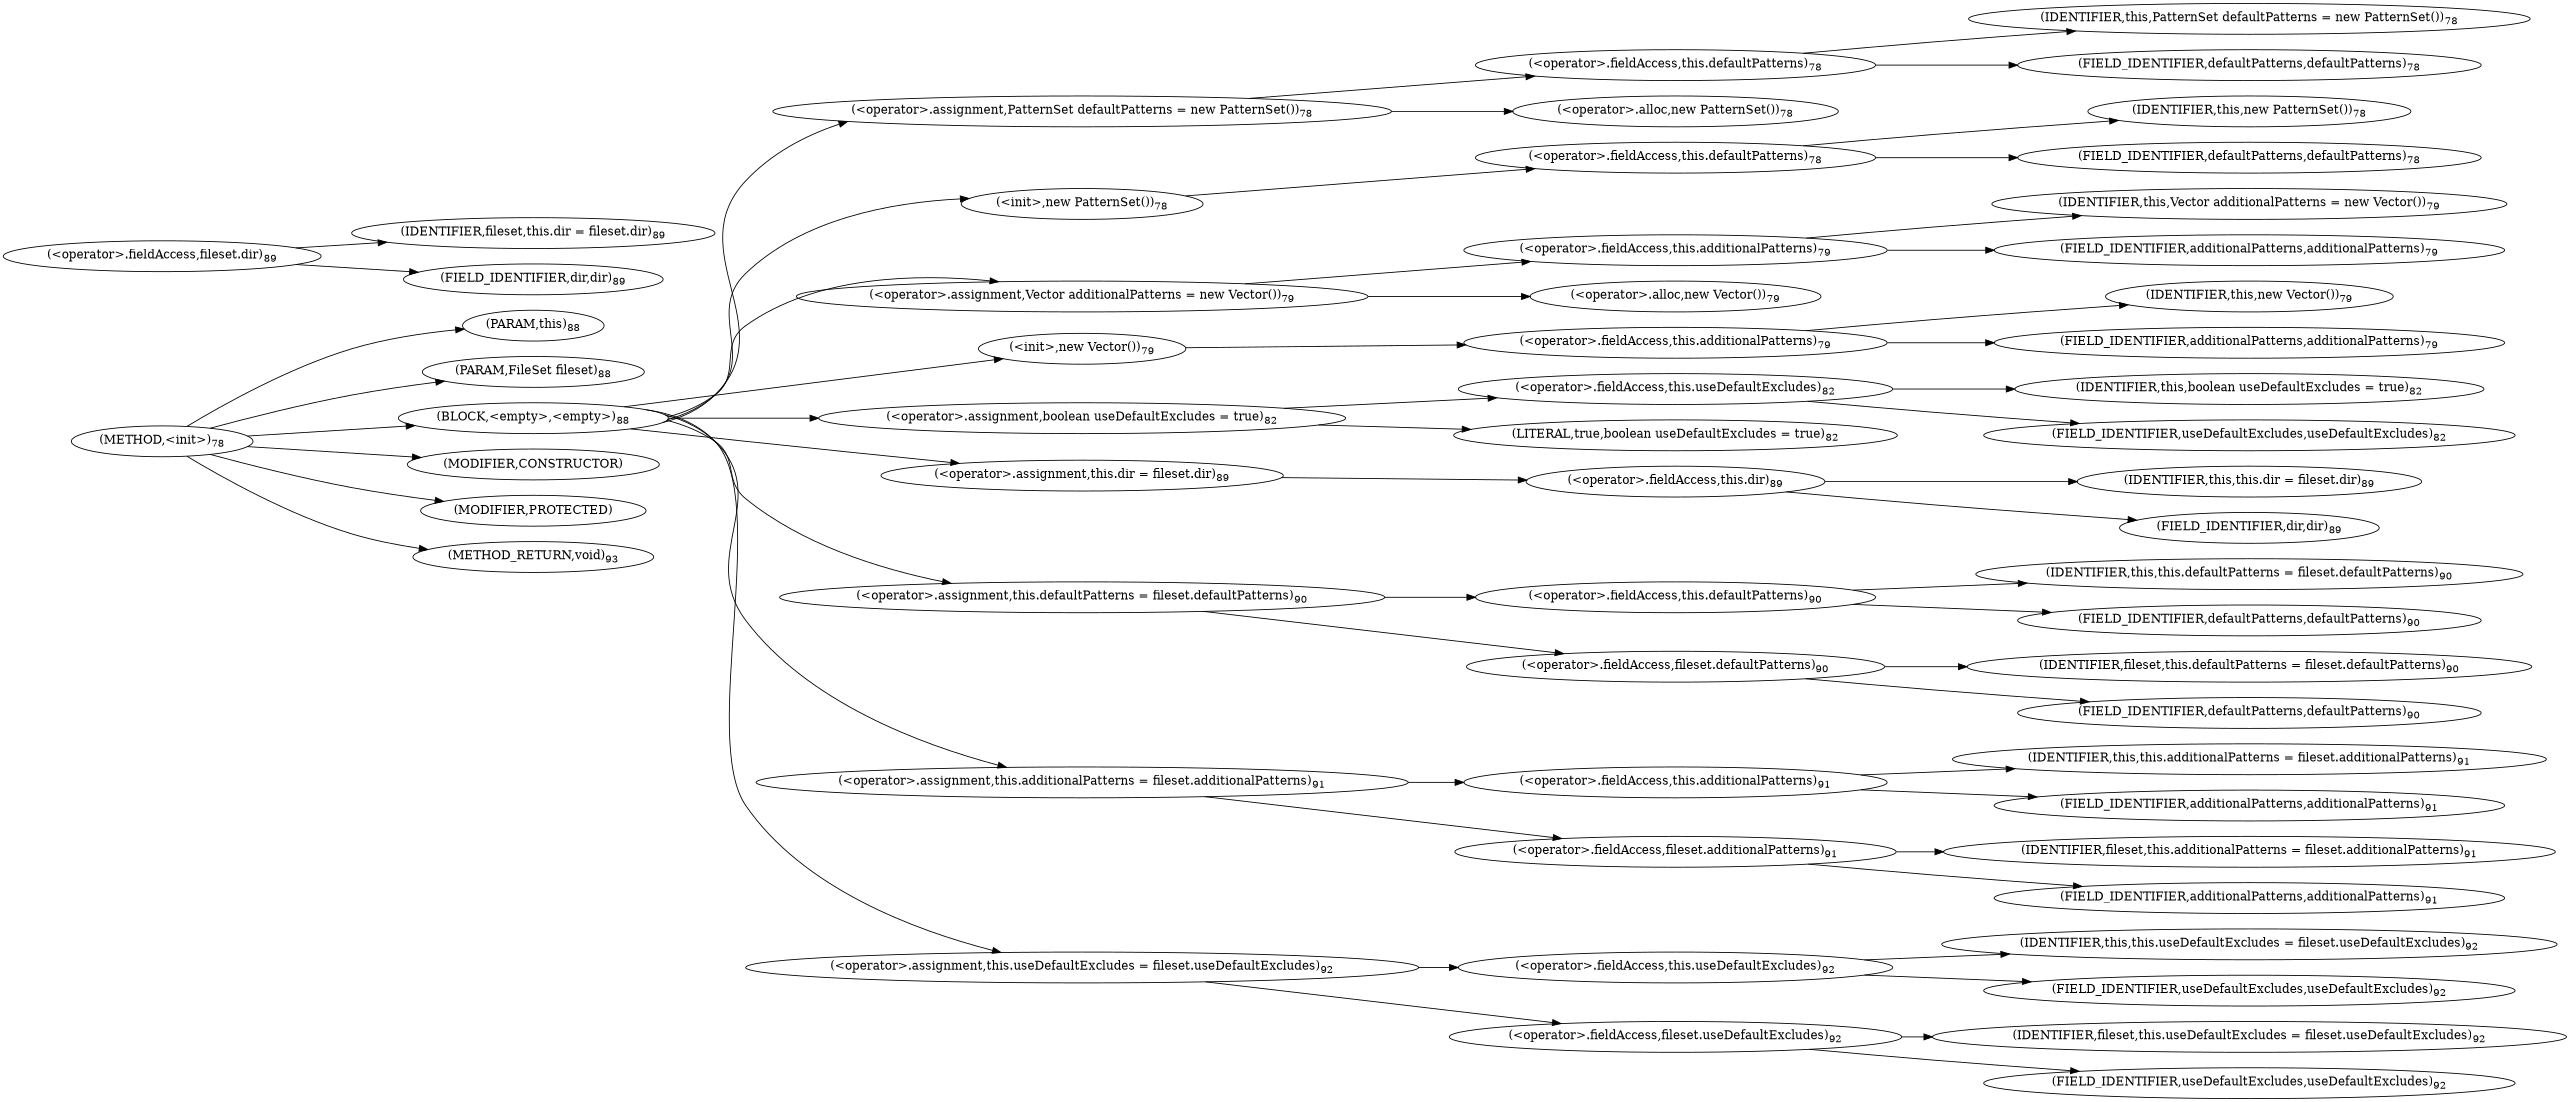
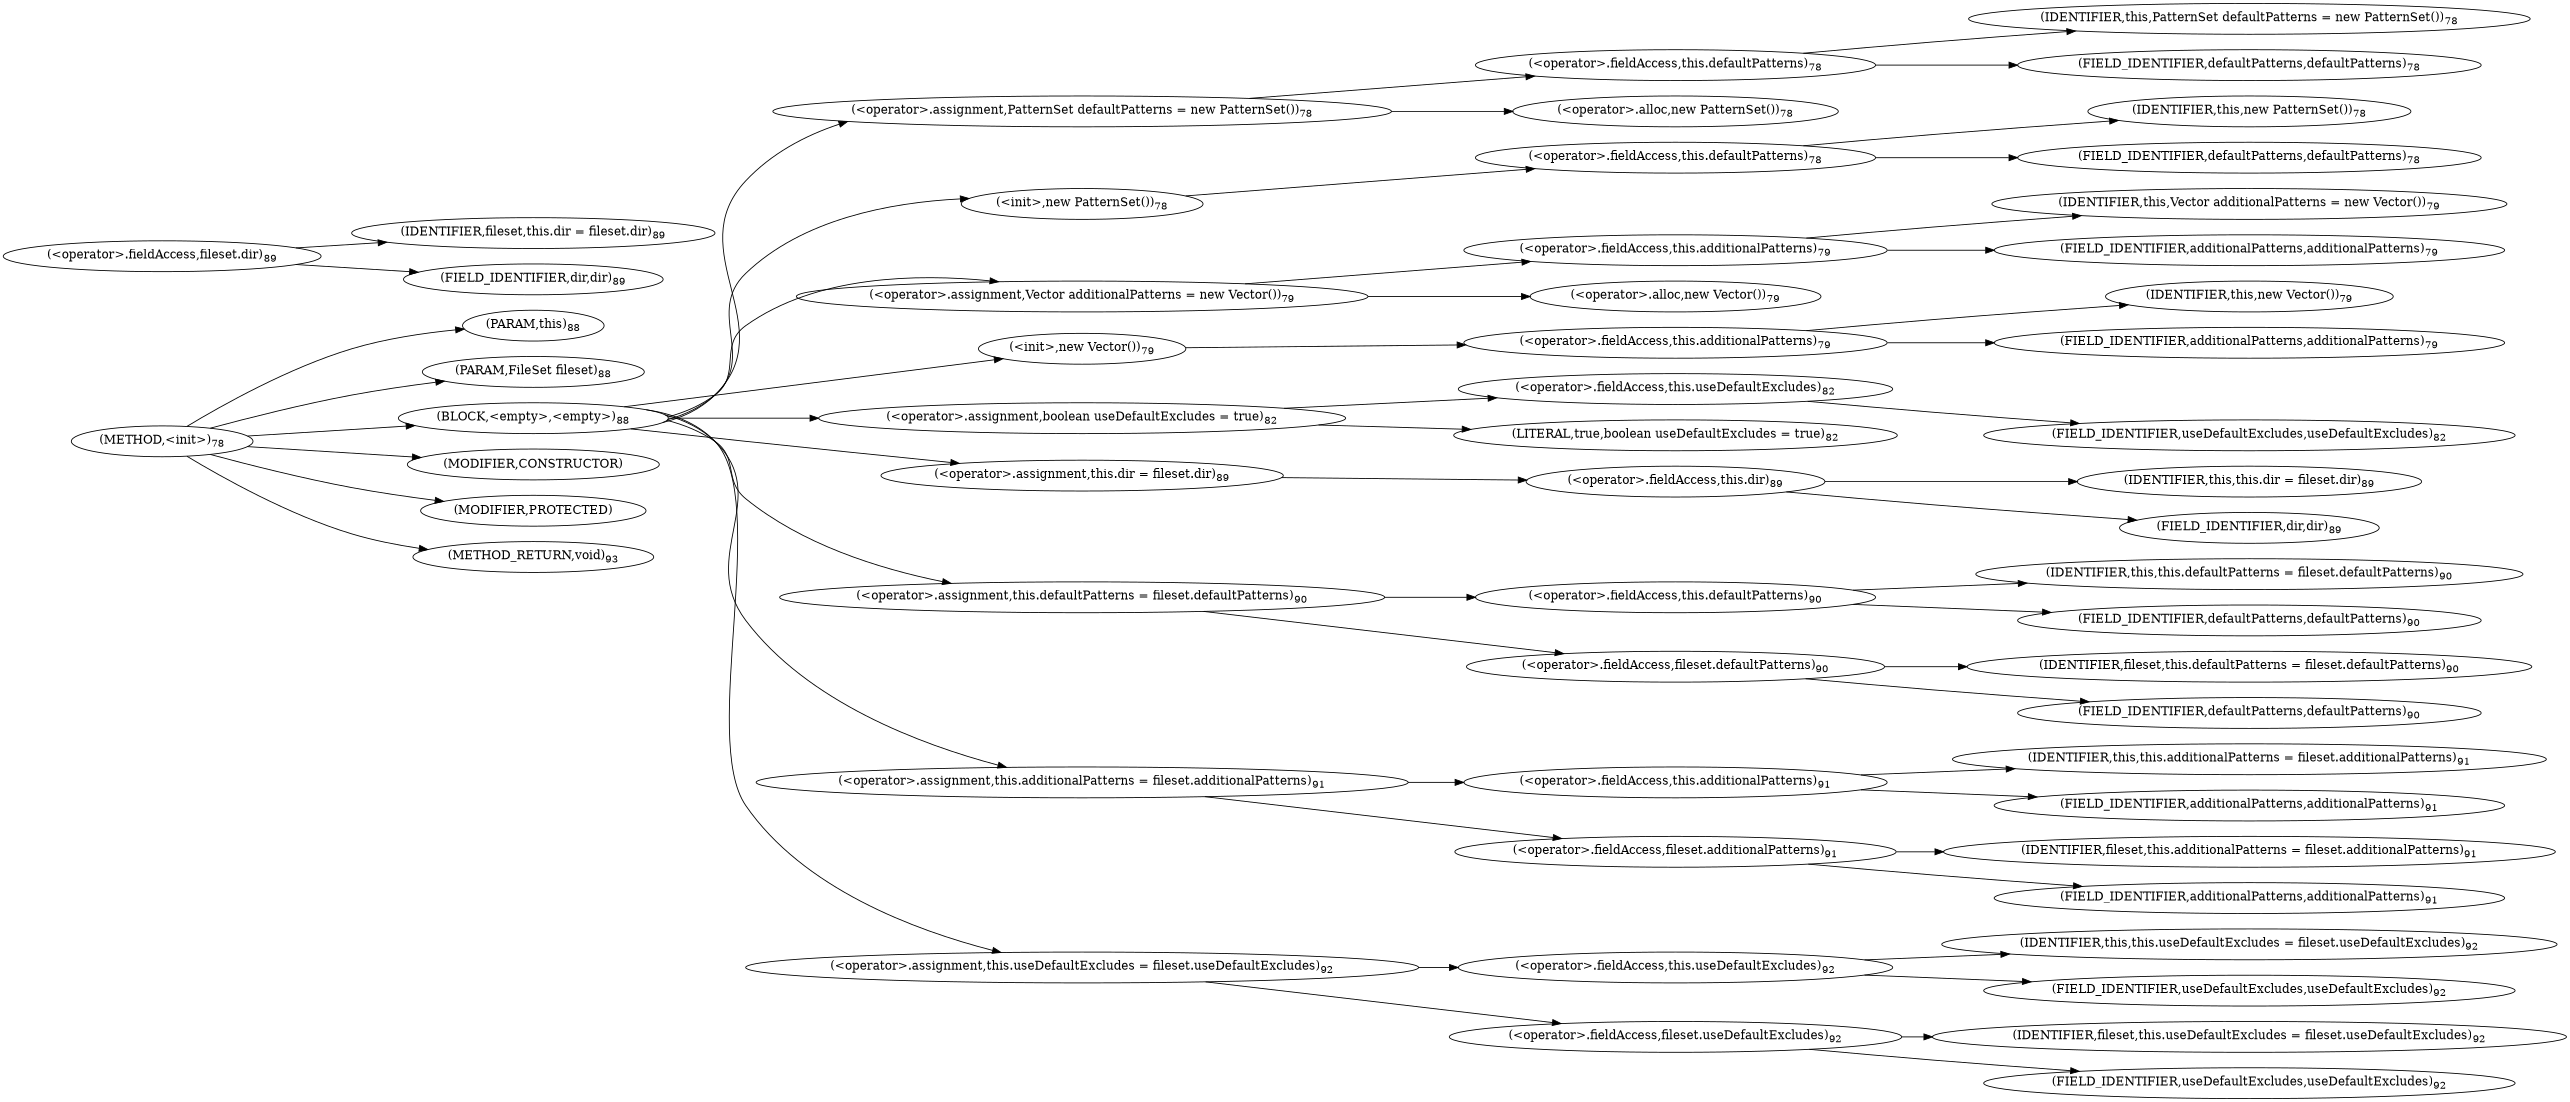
(2249, 389) -> none
